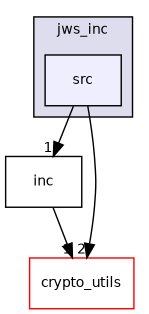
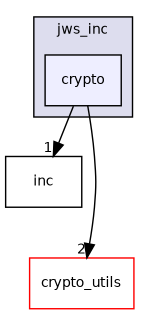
(83, 80) -> (83, 80)
(60, 226) -> none
